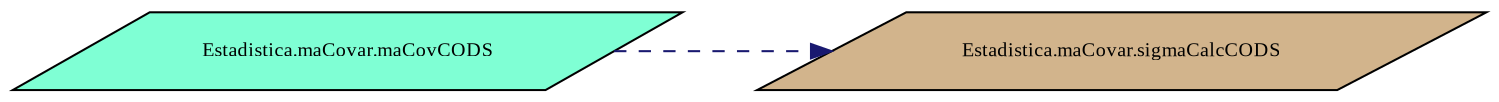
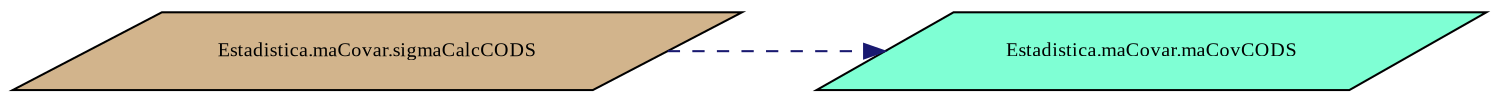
(712, 51) -> (766, 51)
